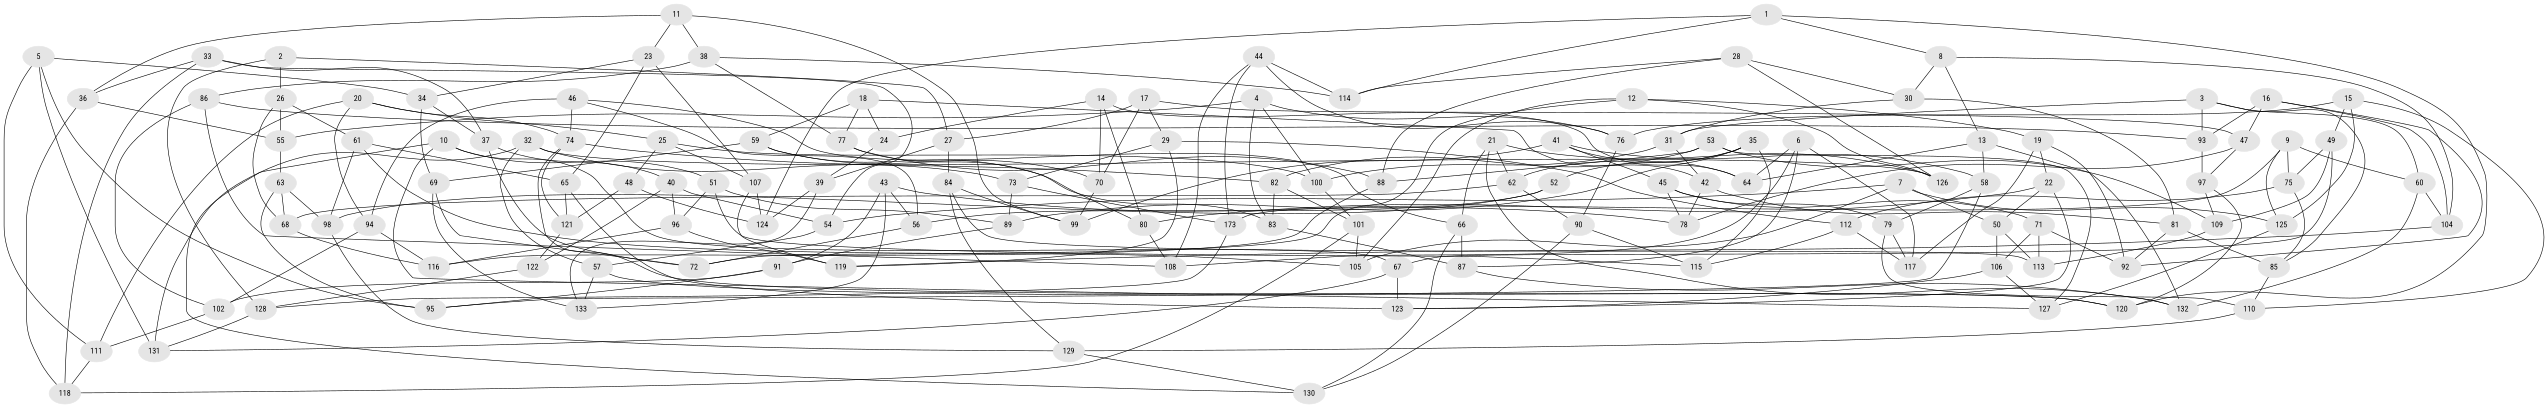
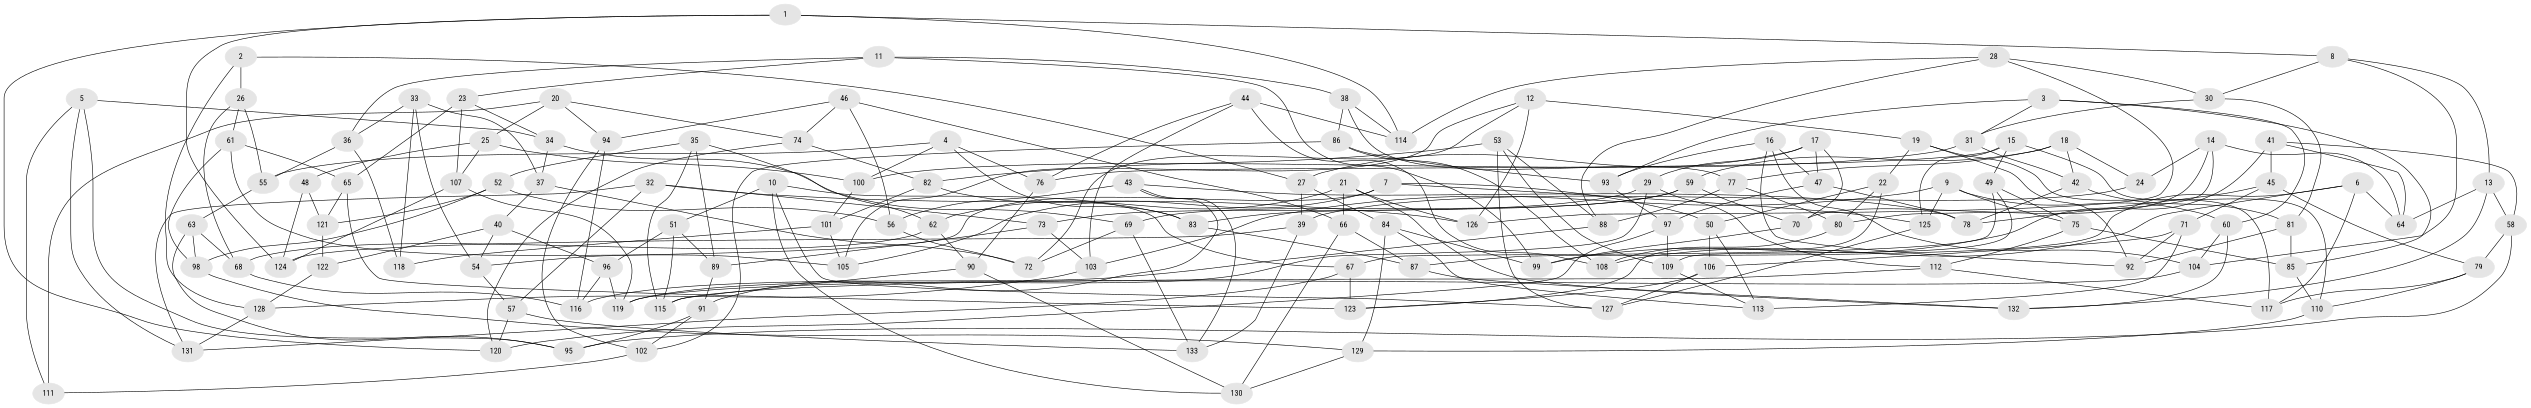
(542, 186) -> (413, 210)
(1230, 225) -> (1091, 267)
(81, 372) -> none
